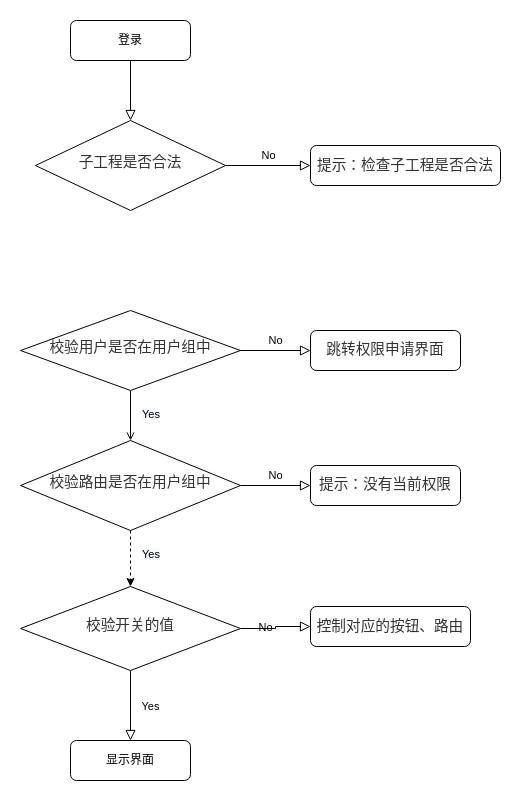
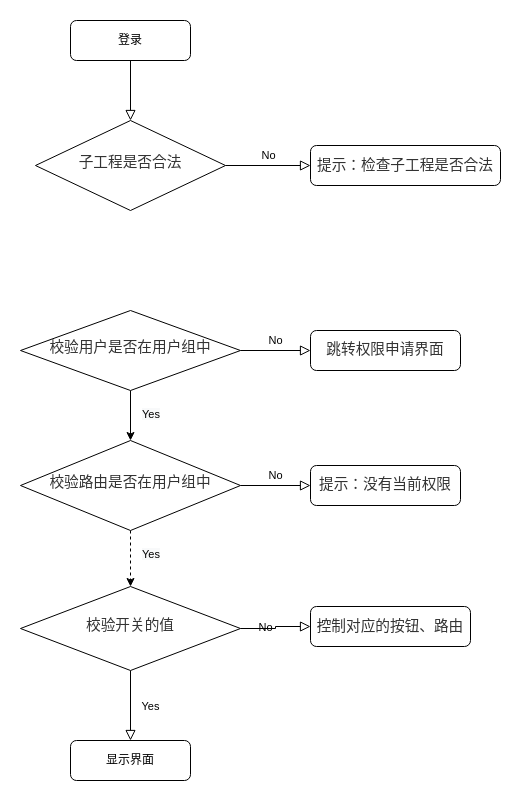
(131, 434) -> (131, 432)
